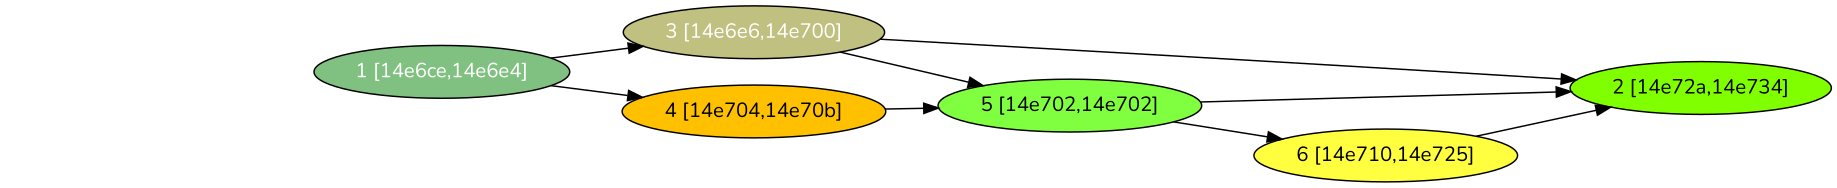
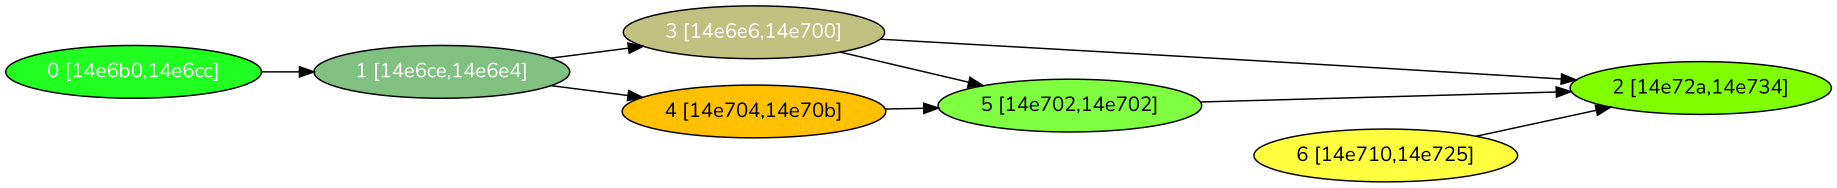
none -> (134, 72)
(1221, 129) -> none
